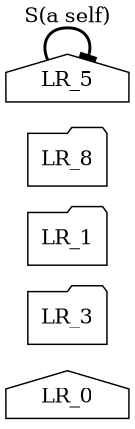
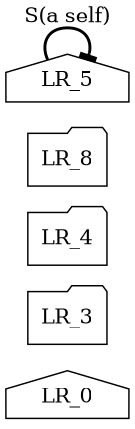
(67, 239) -> (67, 239)
